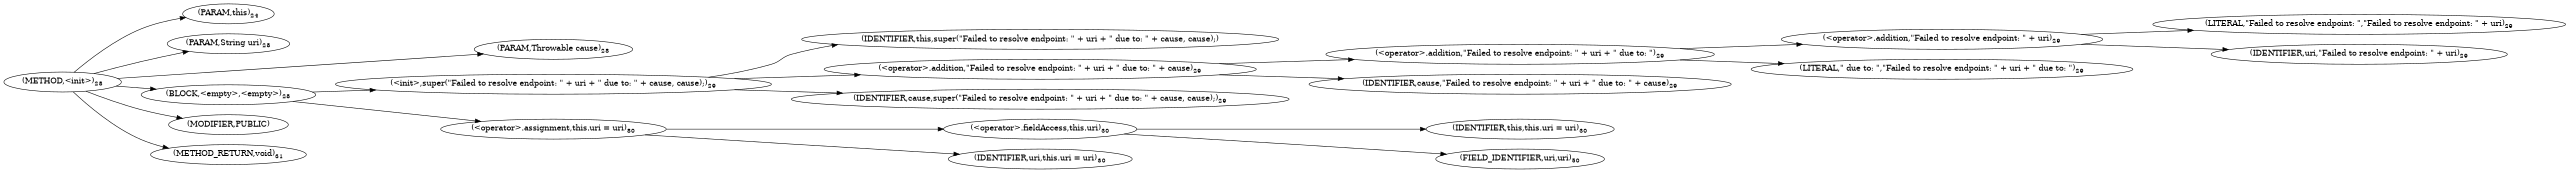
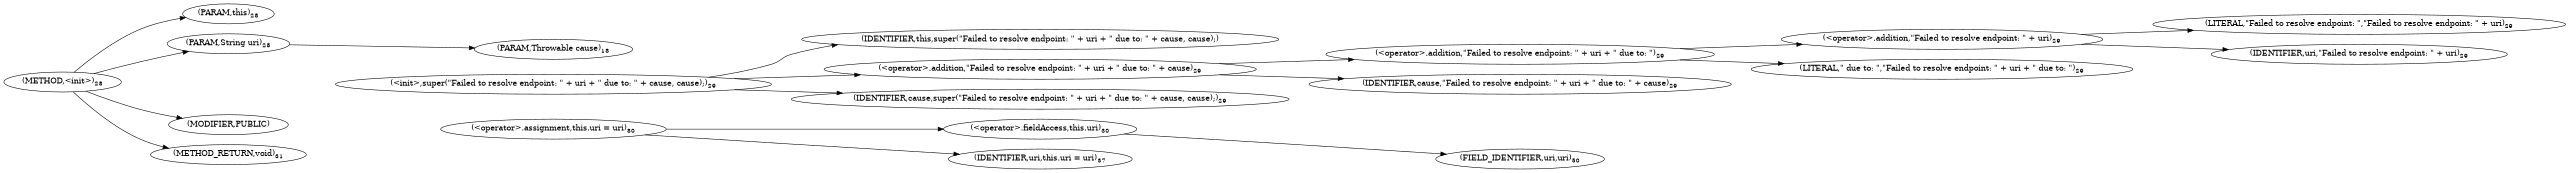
(255, 13) -> (255, 13)
(606, 48) -> (606, 48)
(298, 66) -> (379, 46)
(228, 95) -> none
(1520, 129) -> none
(1102, 158) -> (1102, 158)
